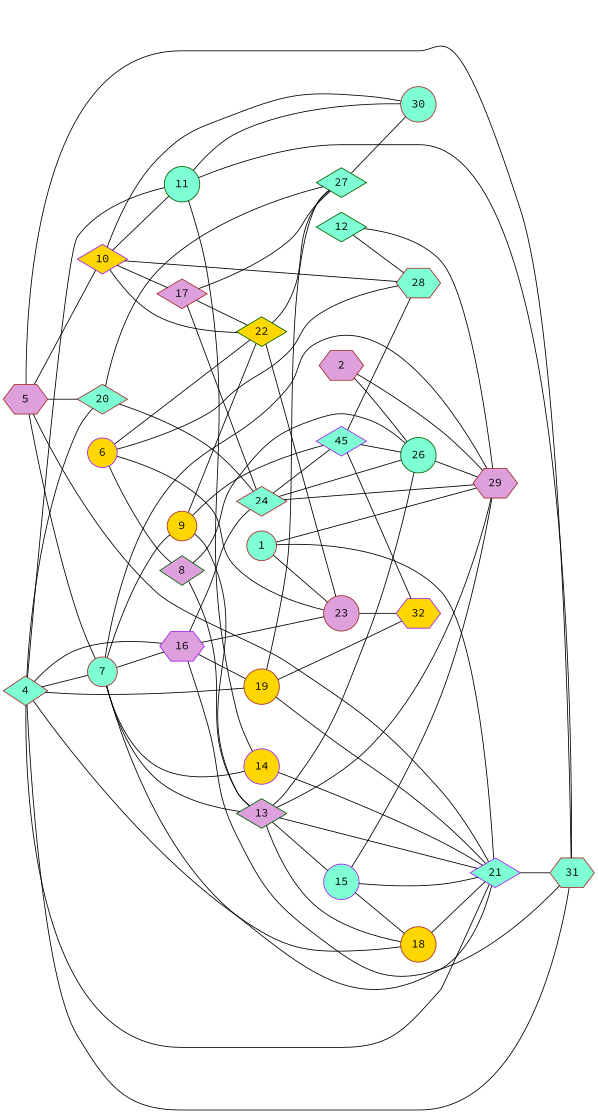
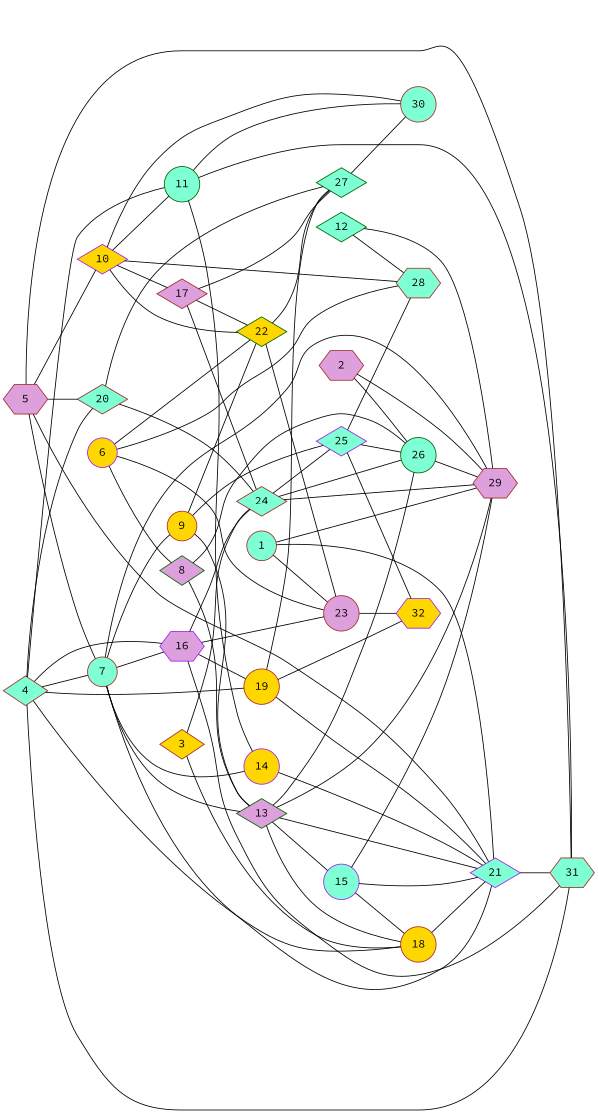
(341, 441) -> (341, 441)
none -> (182, 744)
(174, 1046) -> none
